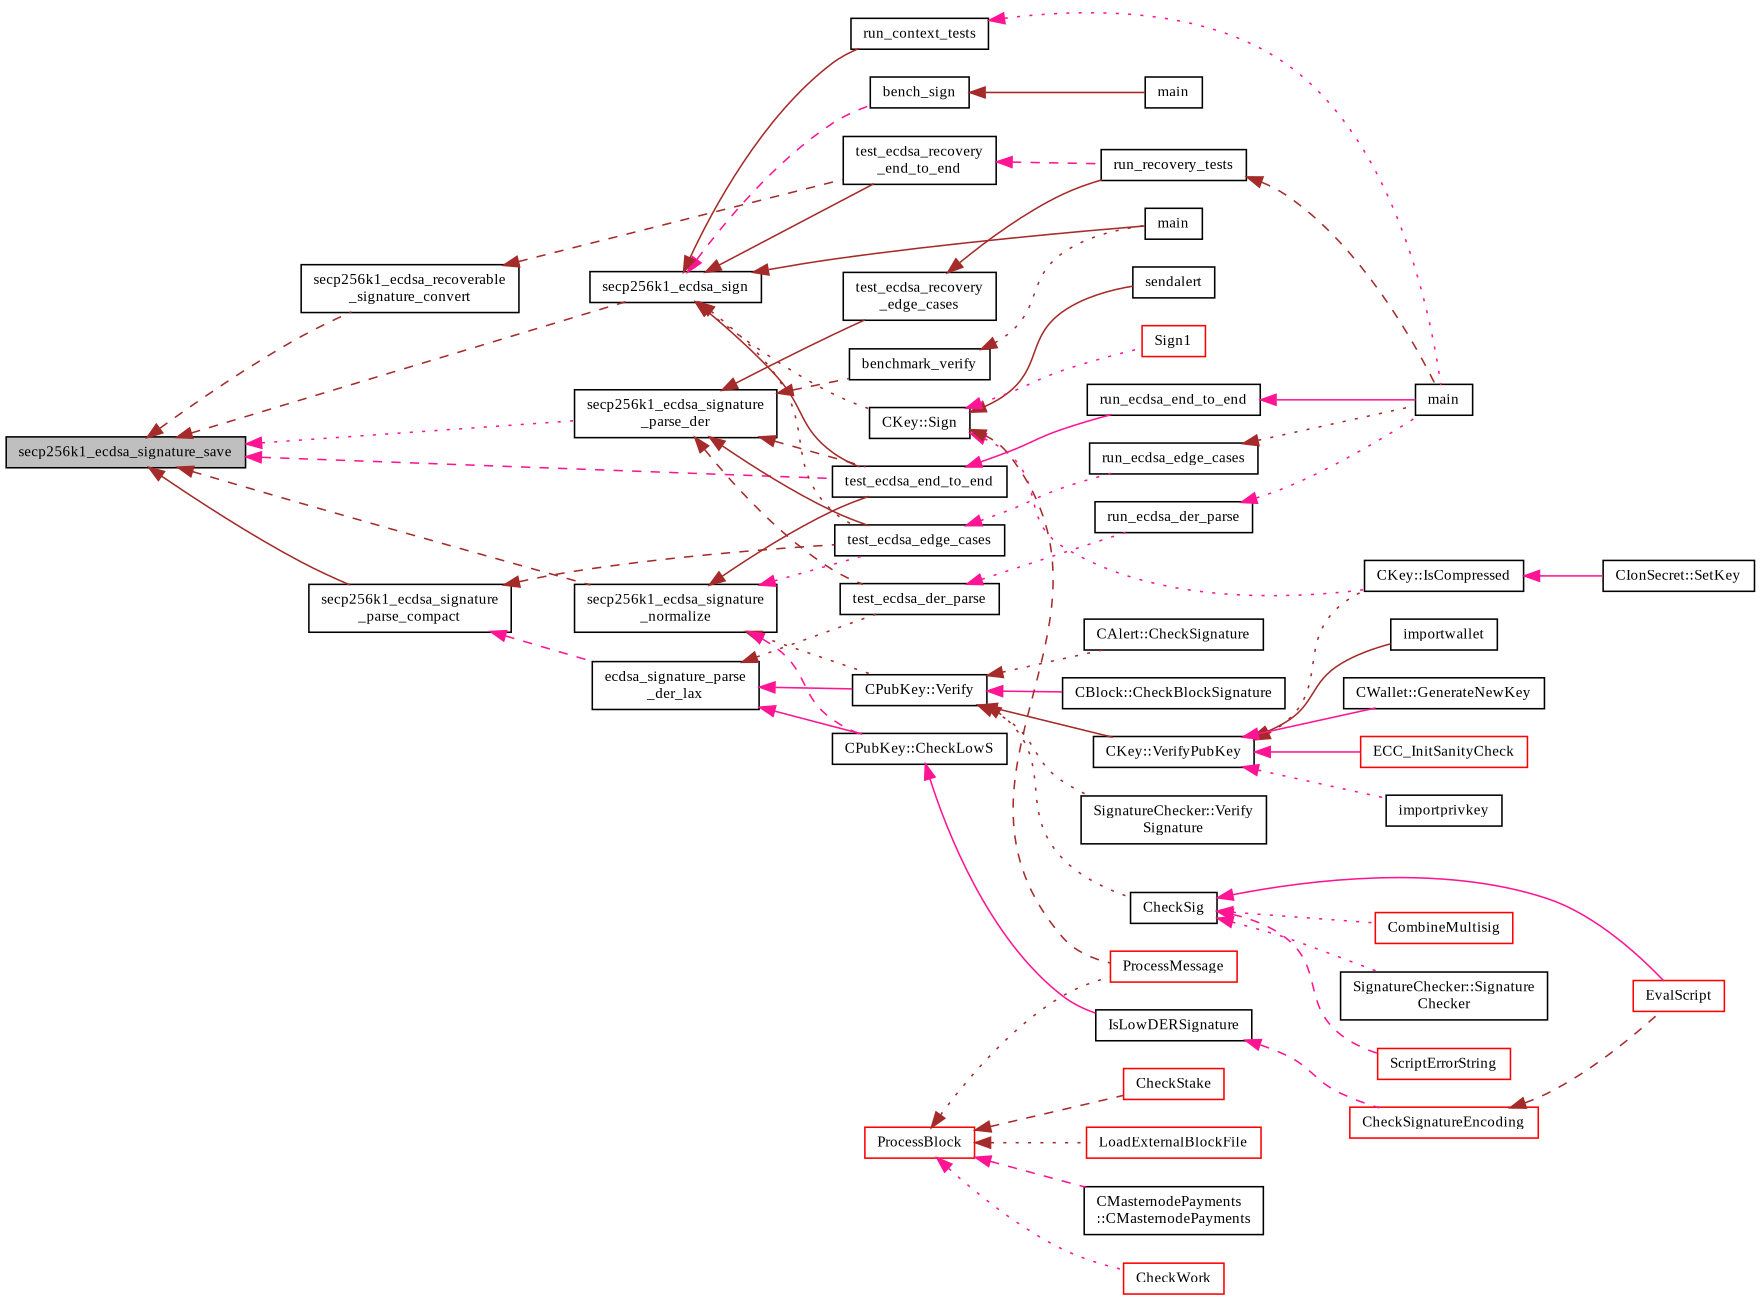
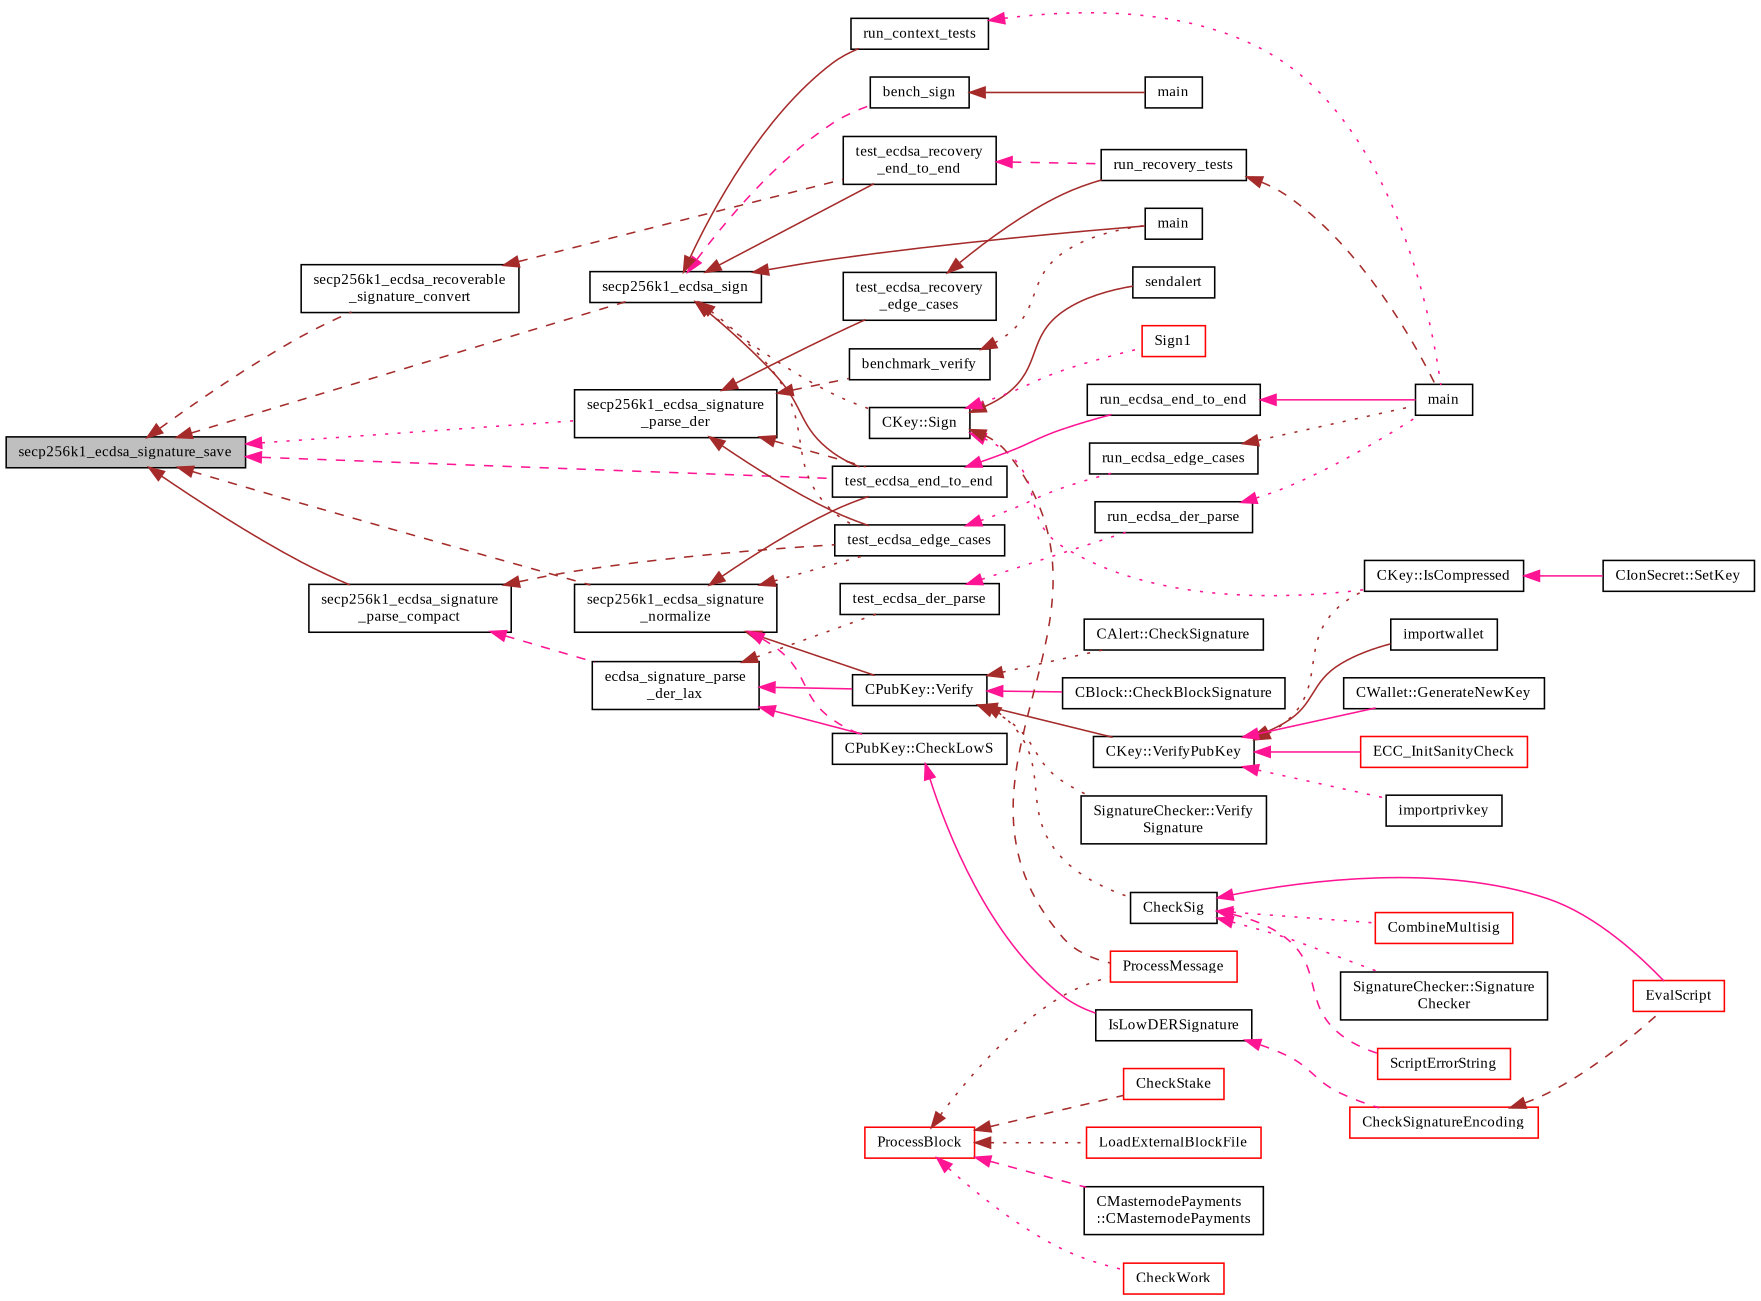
(776, 526) -> none
(813, 570) -> (820, 568)
(818, 656) -> (818, 656)
